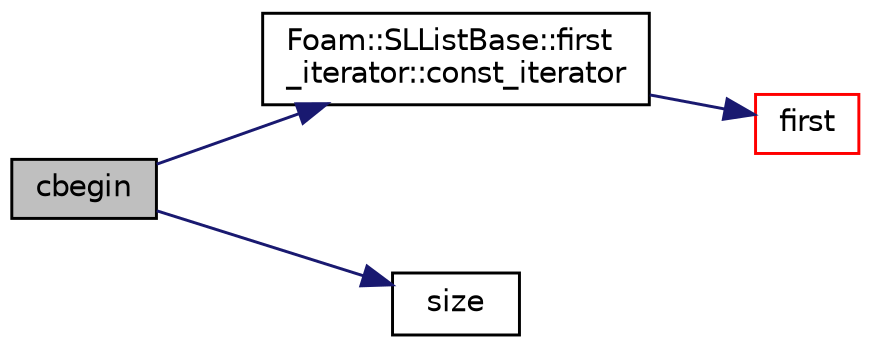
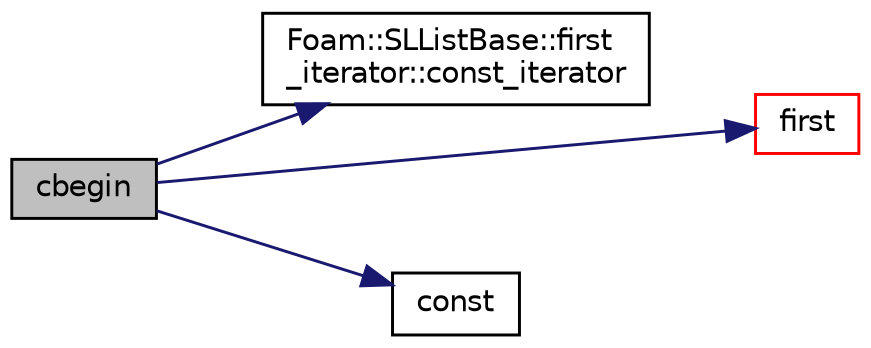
(687, 102) -> (441, 157)
(456, 304) -> (456, 304)
